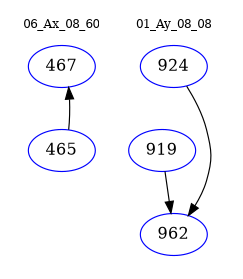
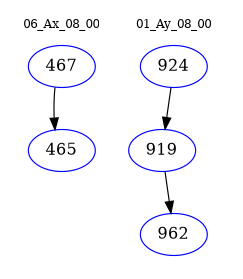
(62, 25) -> (62, 25)
(174, 25) -> (174, 25)
(70, 115) -> (54, 103)
(210, 145) -> (169, 102)
